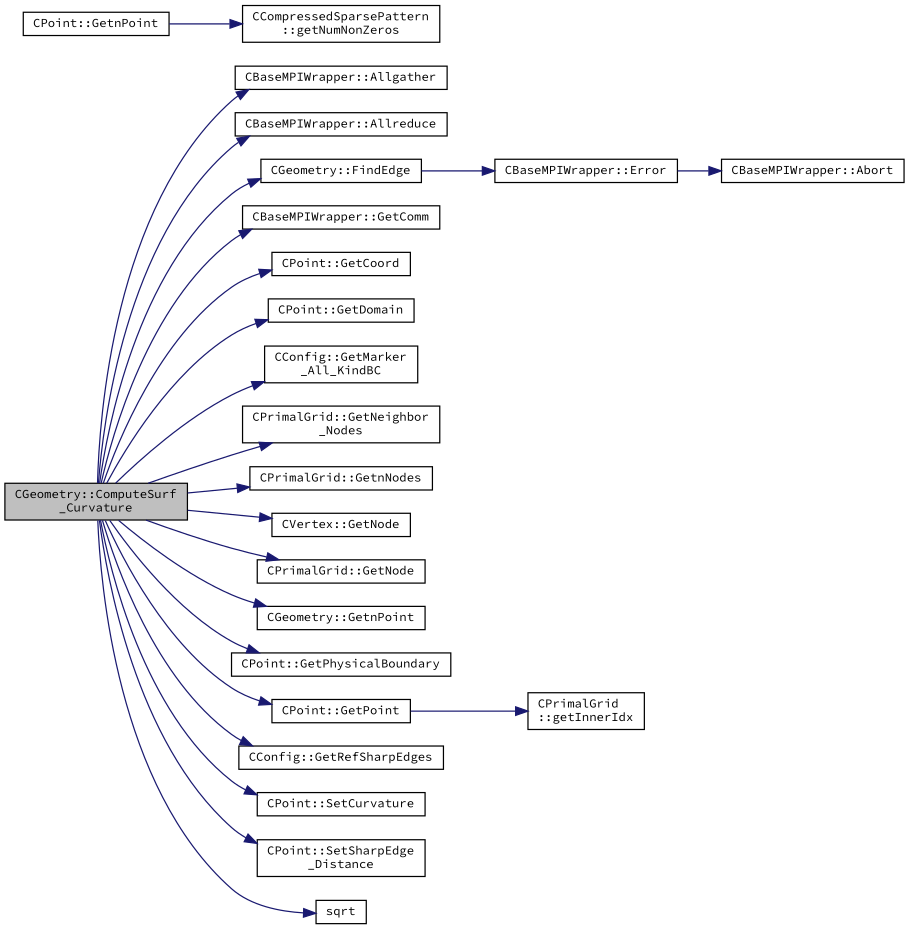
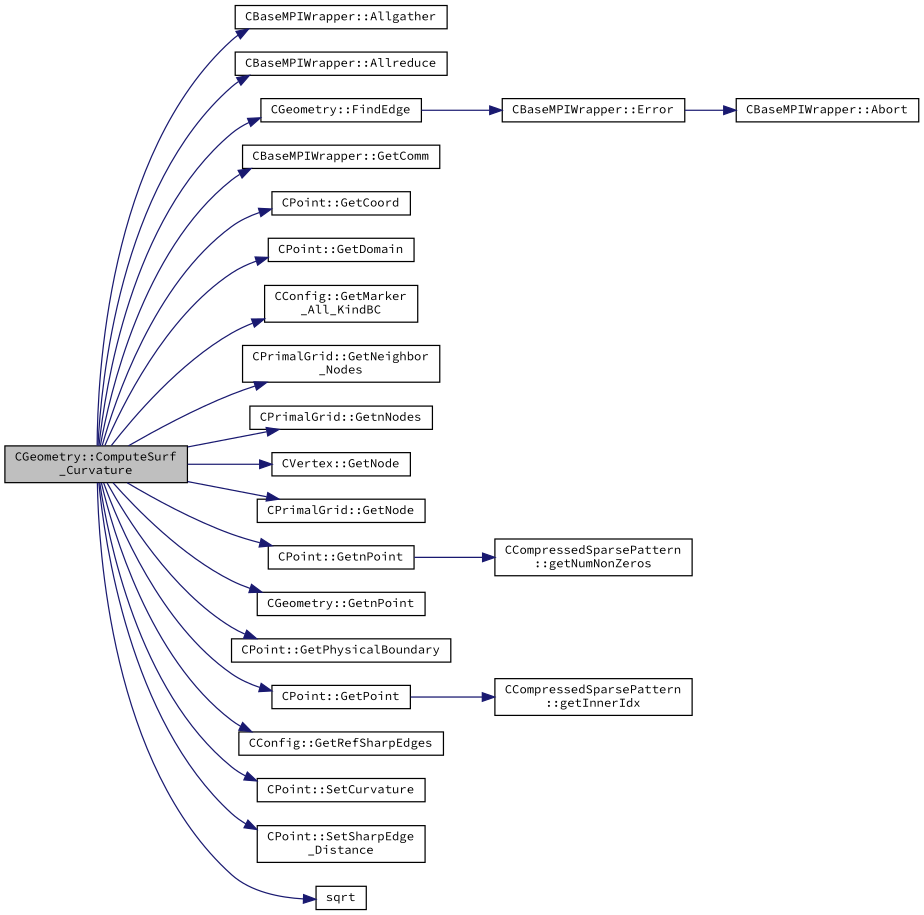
none -> (192, 517)
(586, 711) -> (594, 697)
